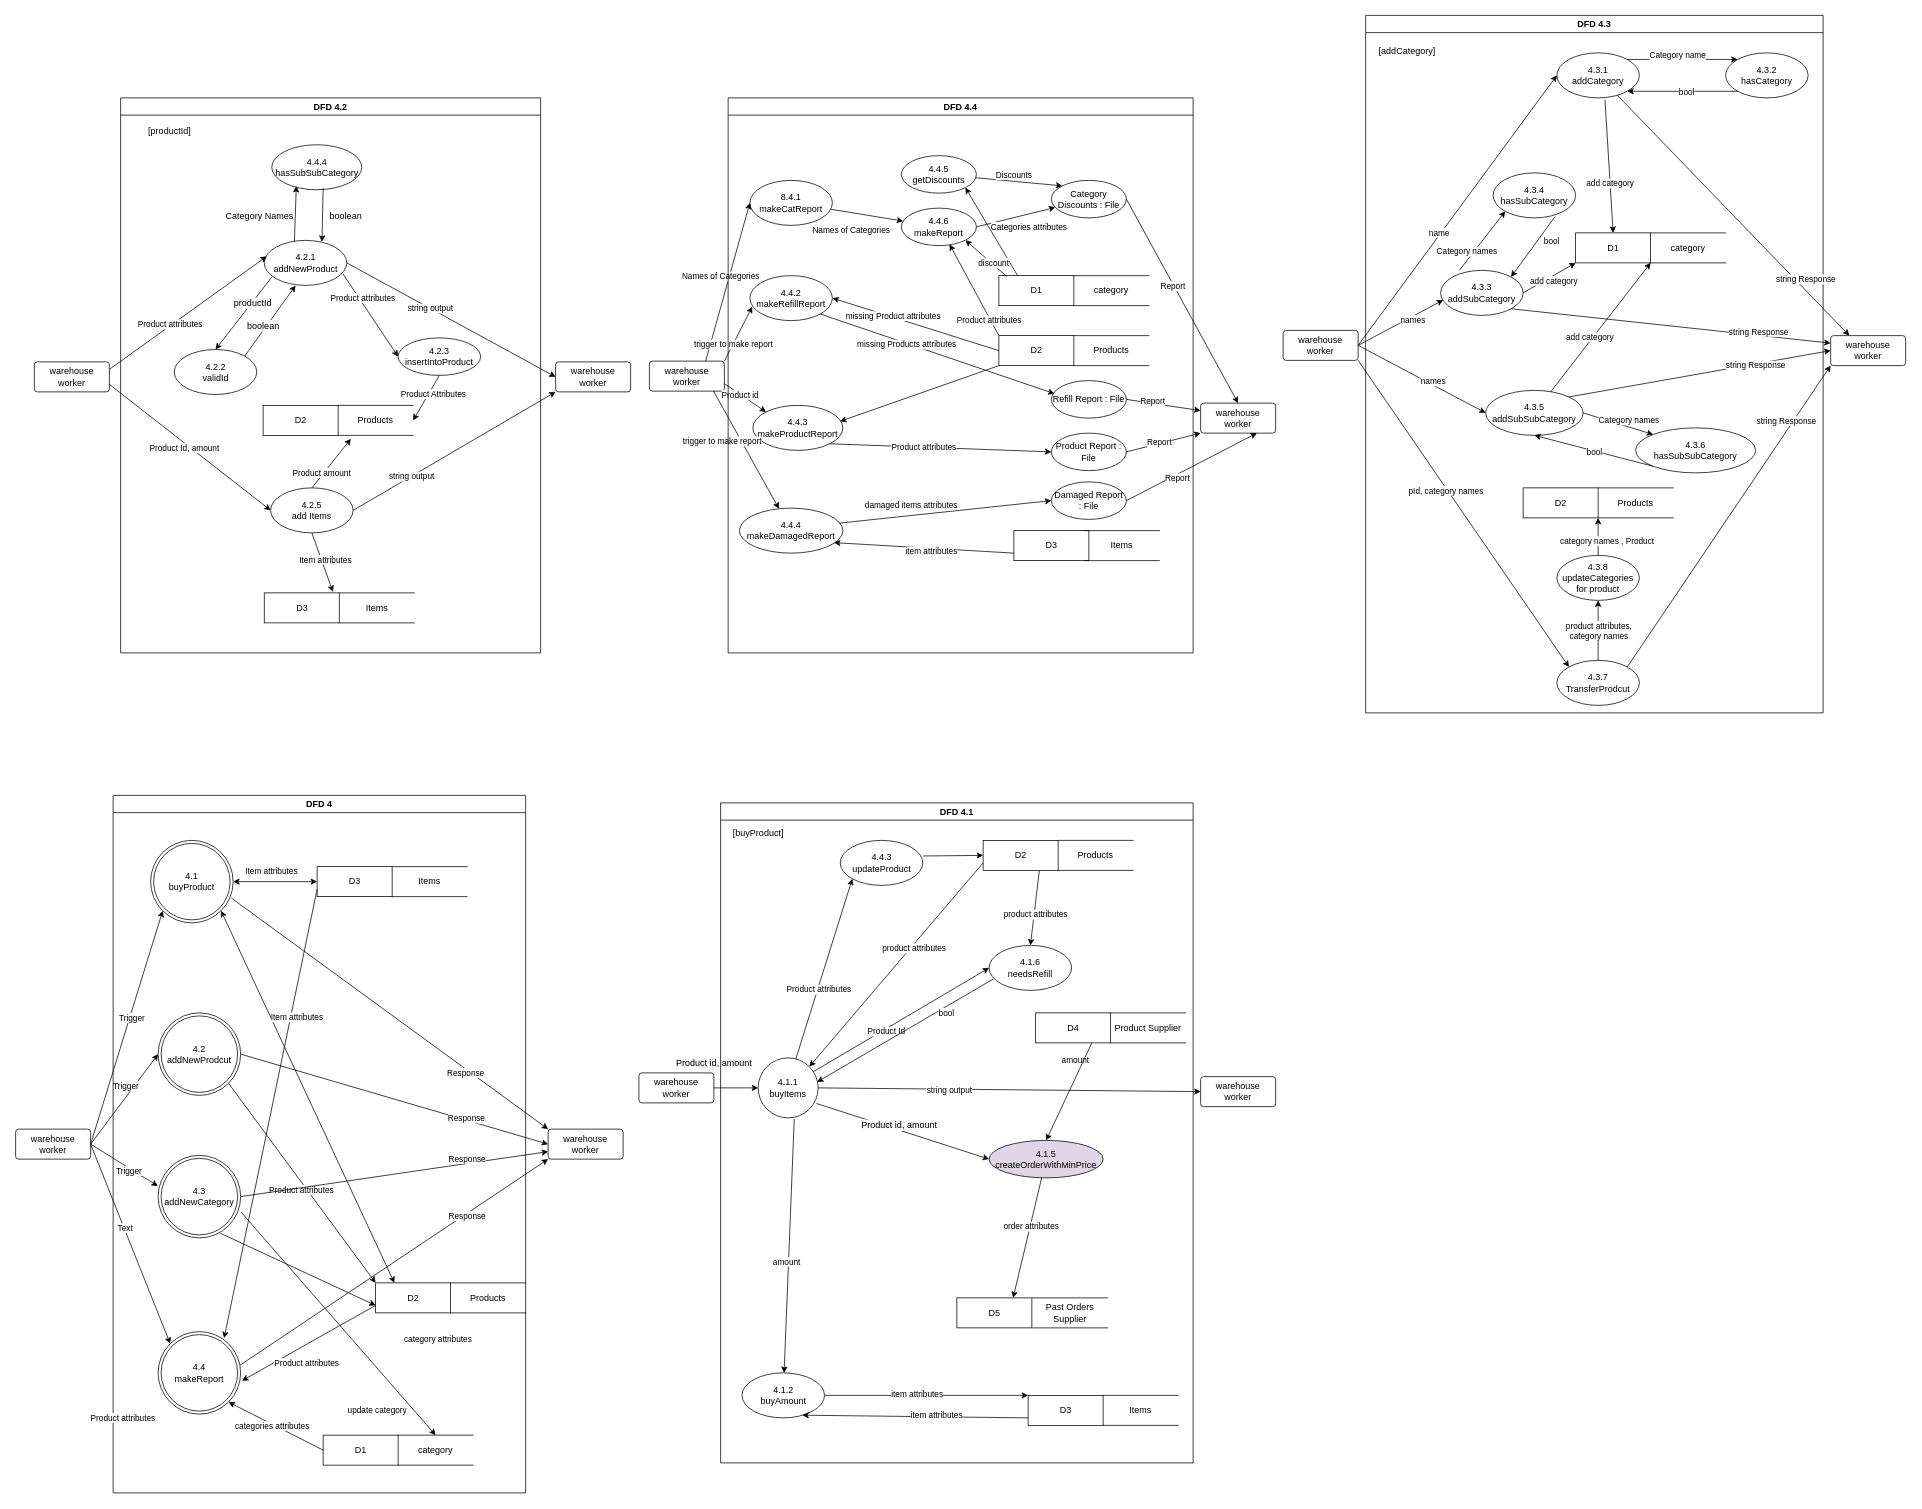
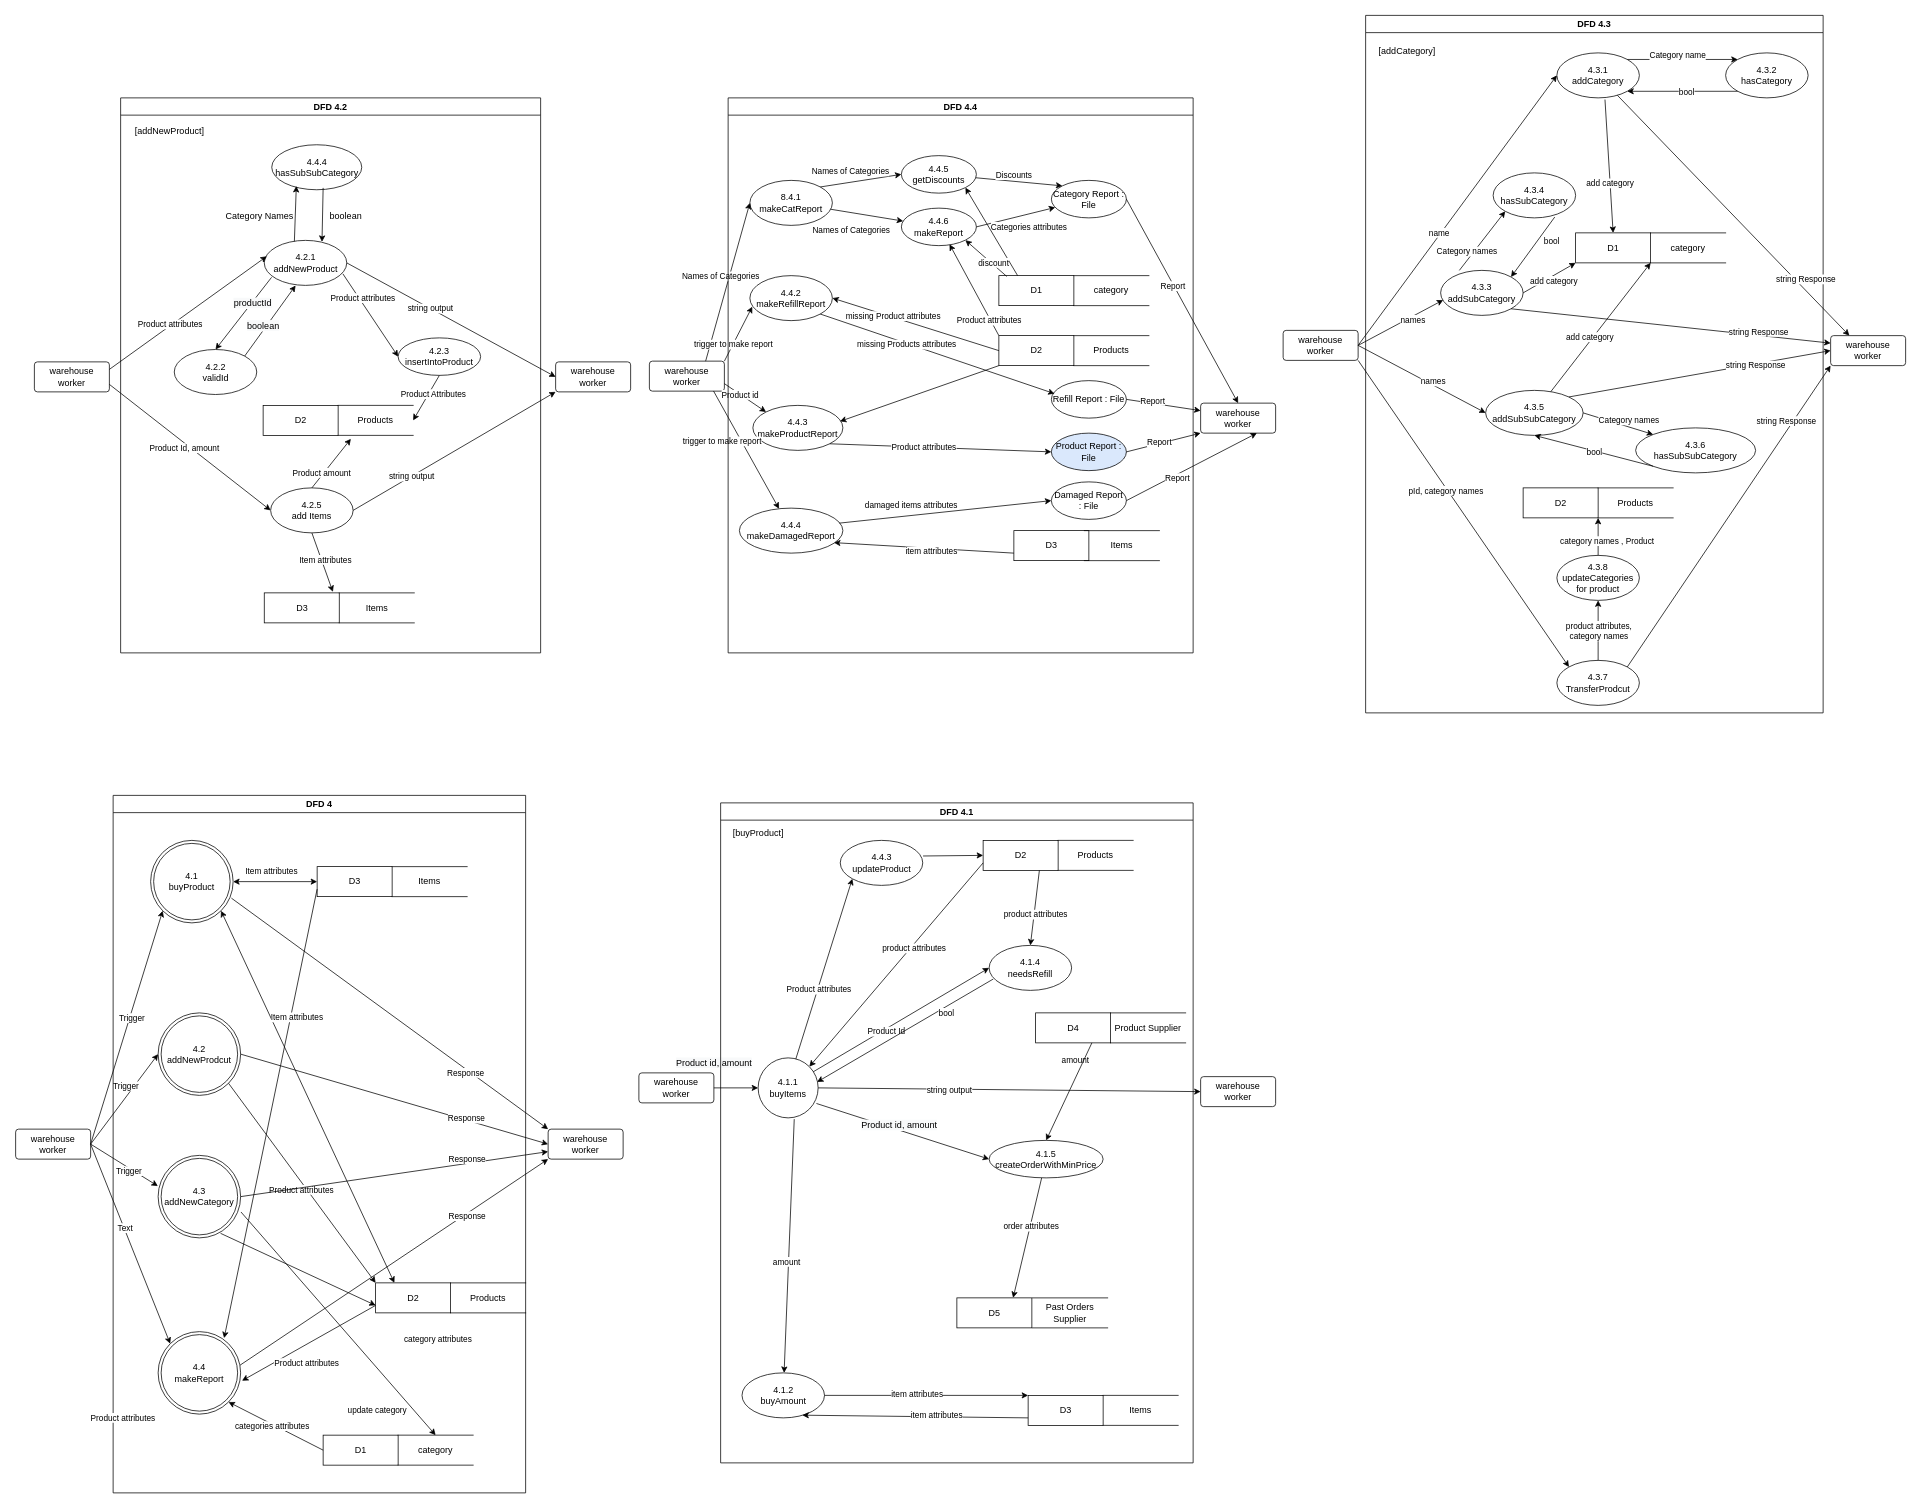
(170, 132) -> (170, 132)
none -> (858, 181)
(1089, 199) -> (1089, 199)
(1089, 452) -> (1089, 452)
(1030, 968) -> (1030, 968)
(1046, 1159) -> (1046, 1159)
